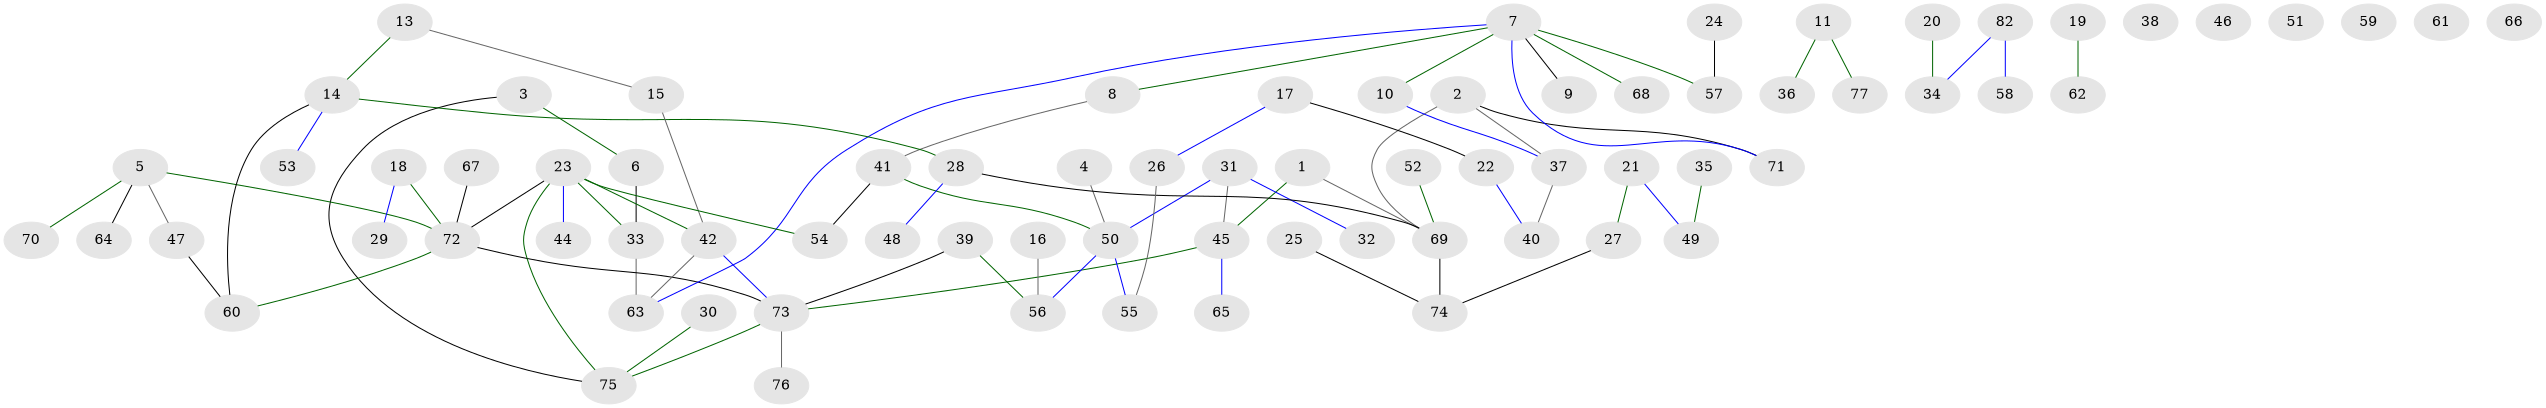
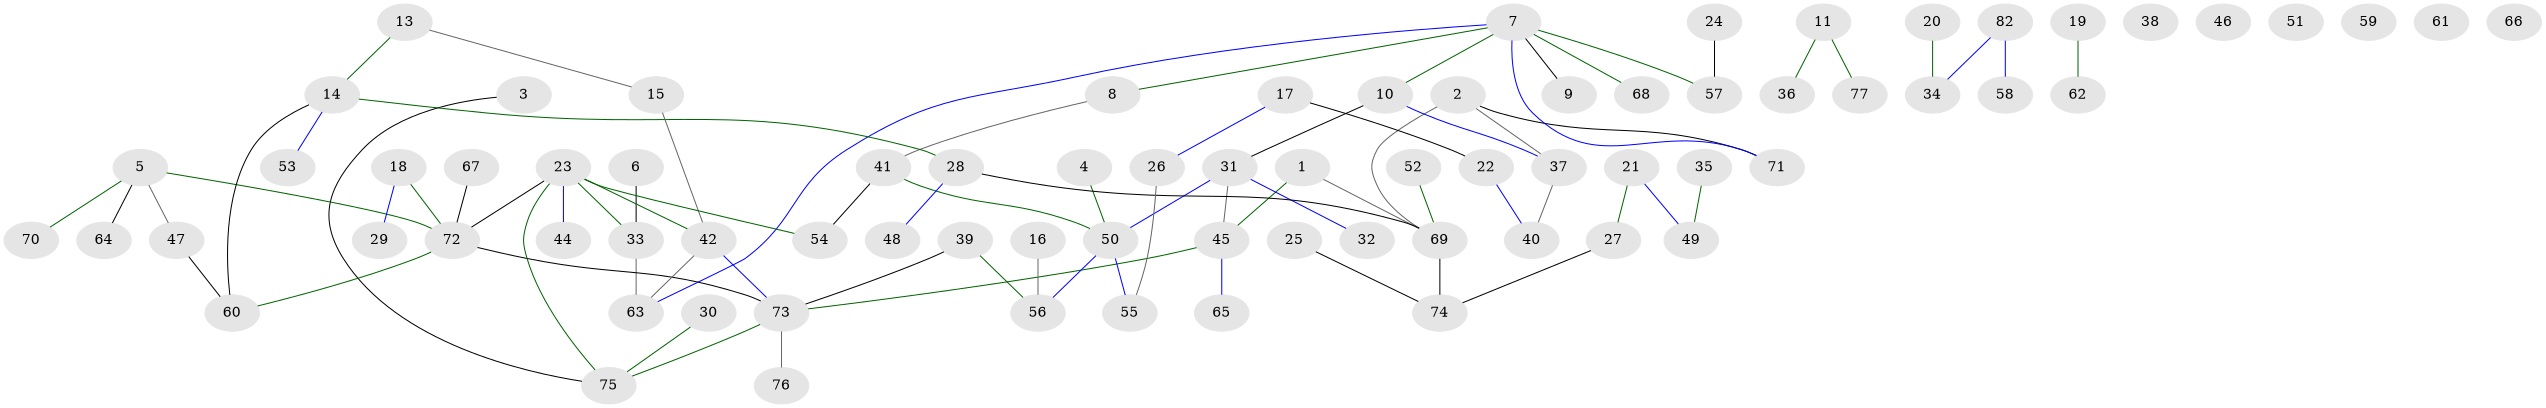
(580, 131) -> none
none -> (1307, 131)
(1097, 204) -> (1097, 204)
